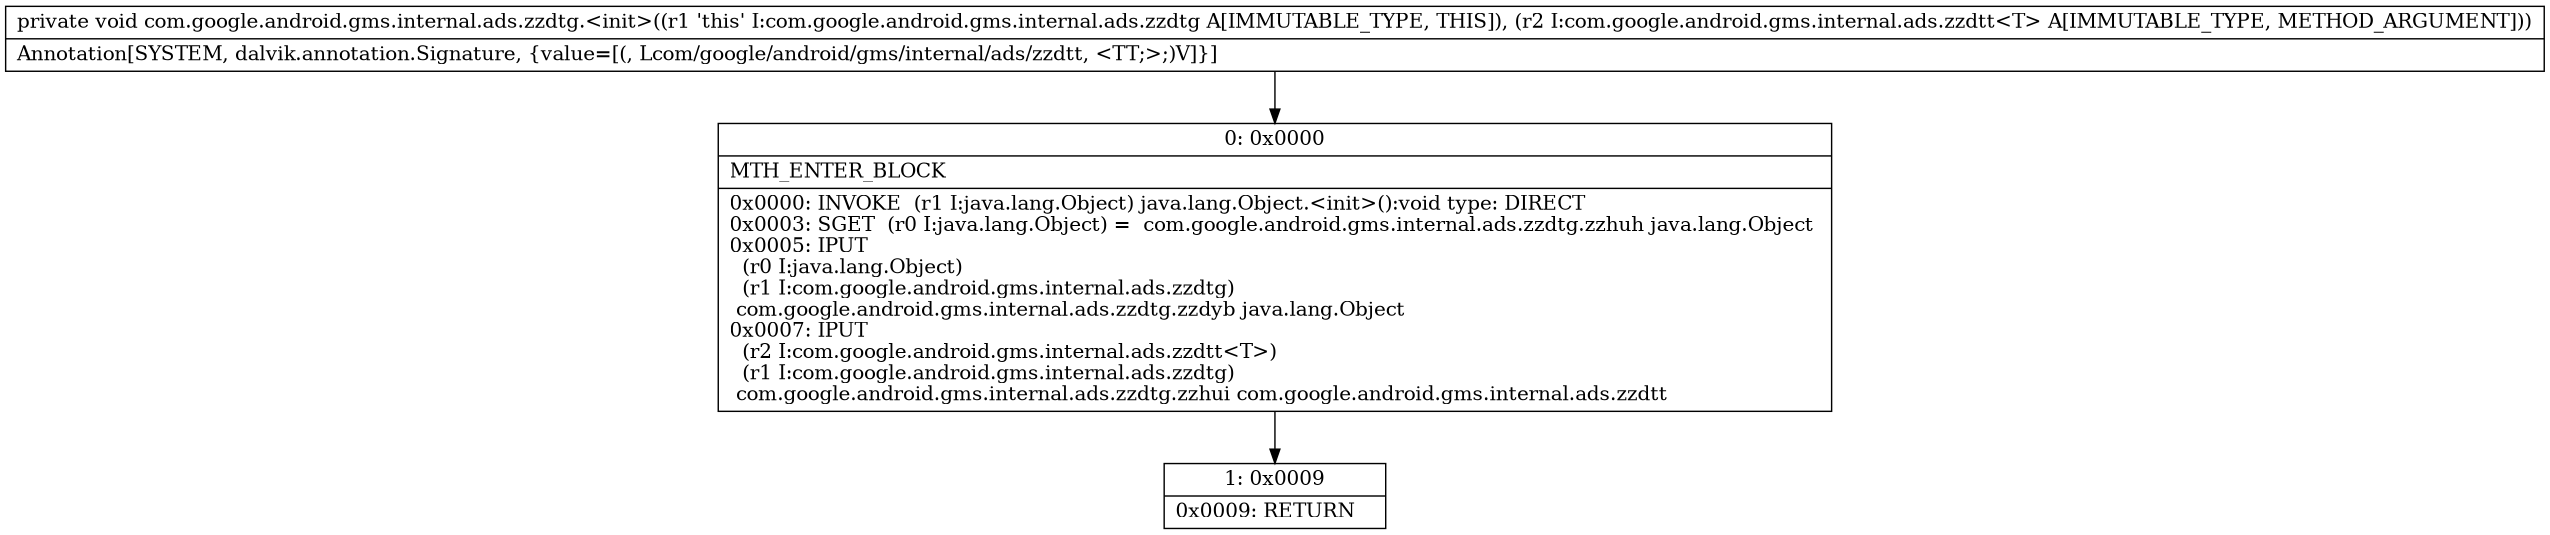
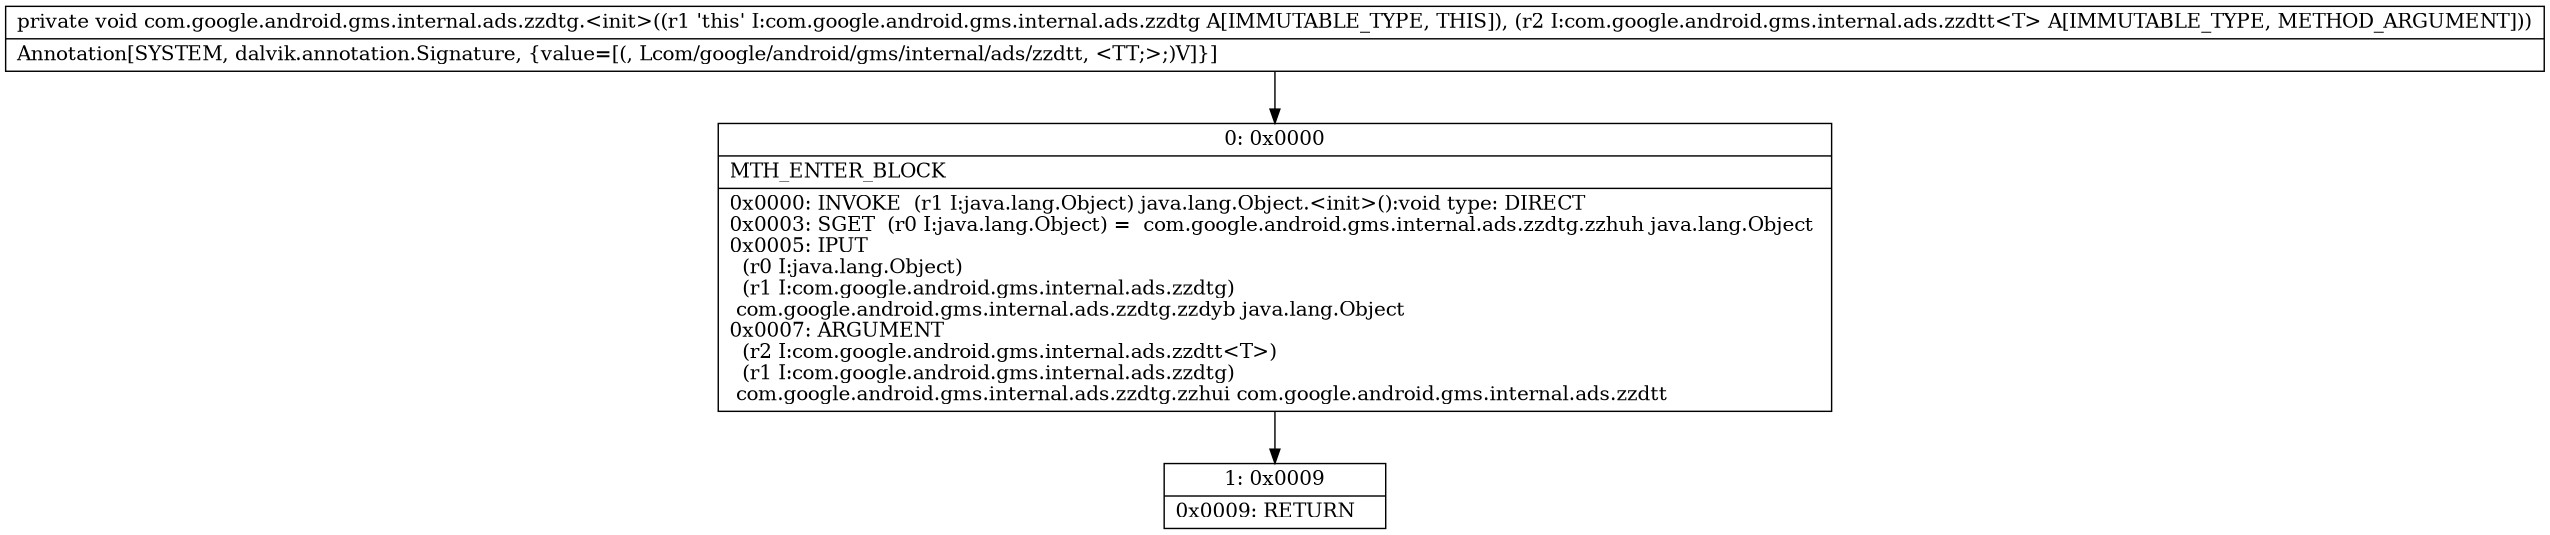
(805, 331) -> (843, 331)
